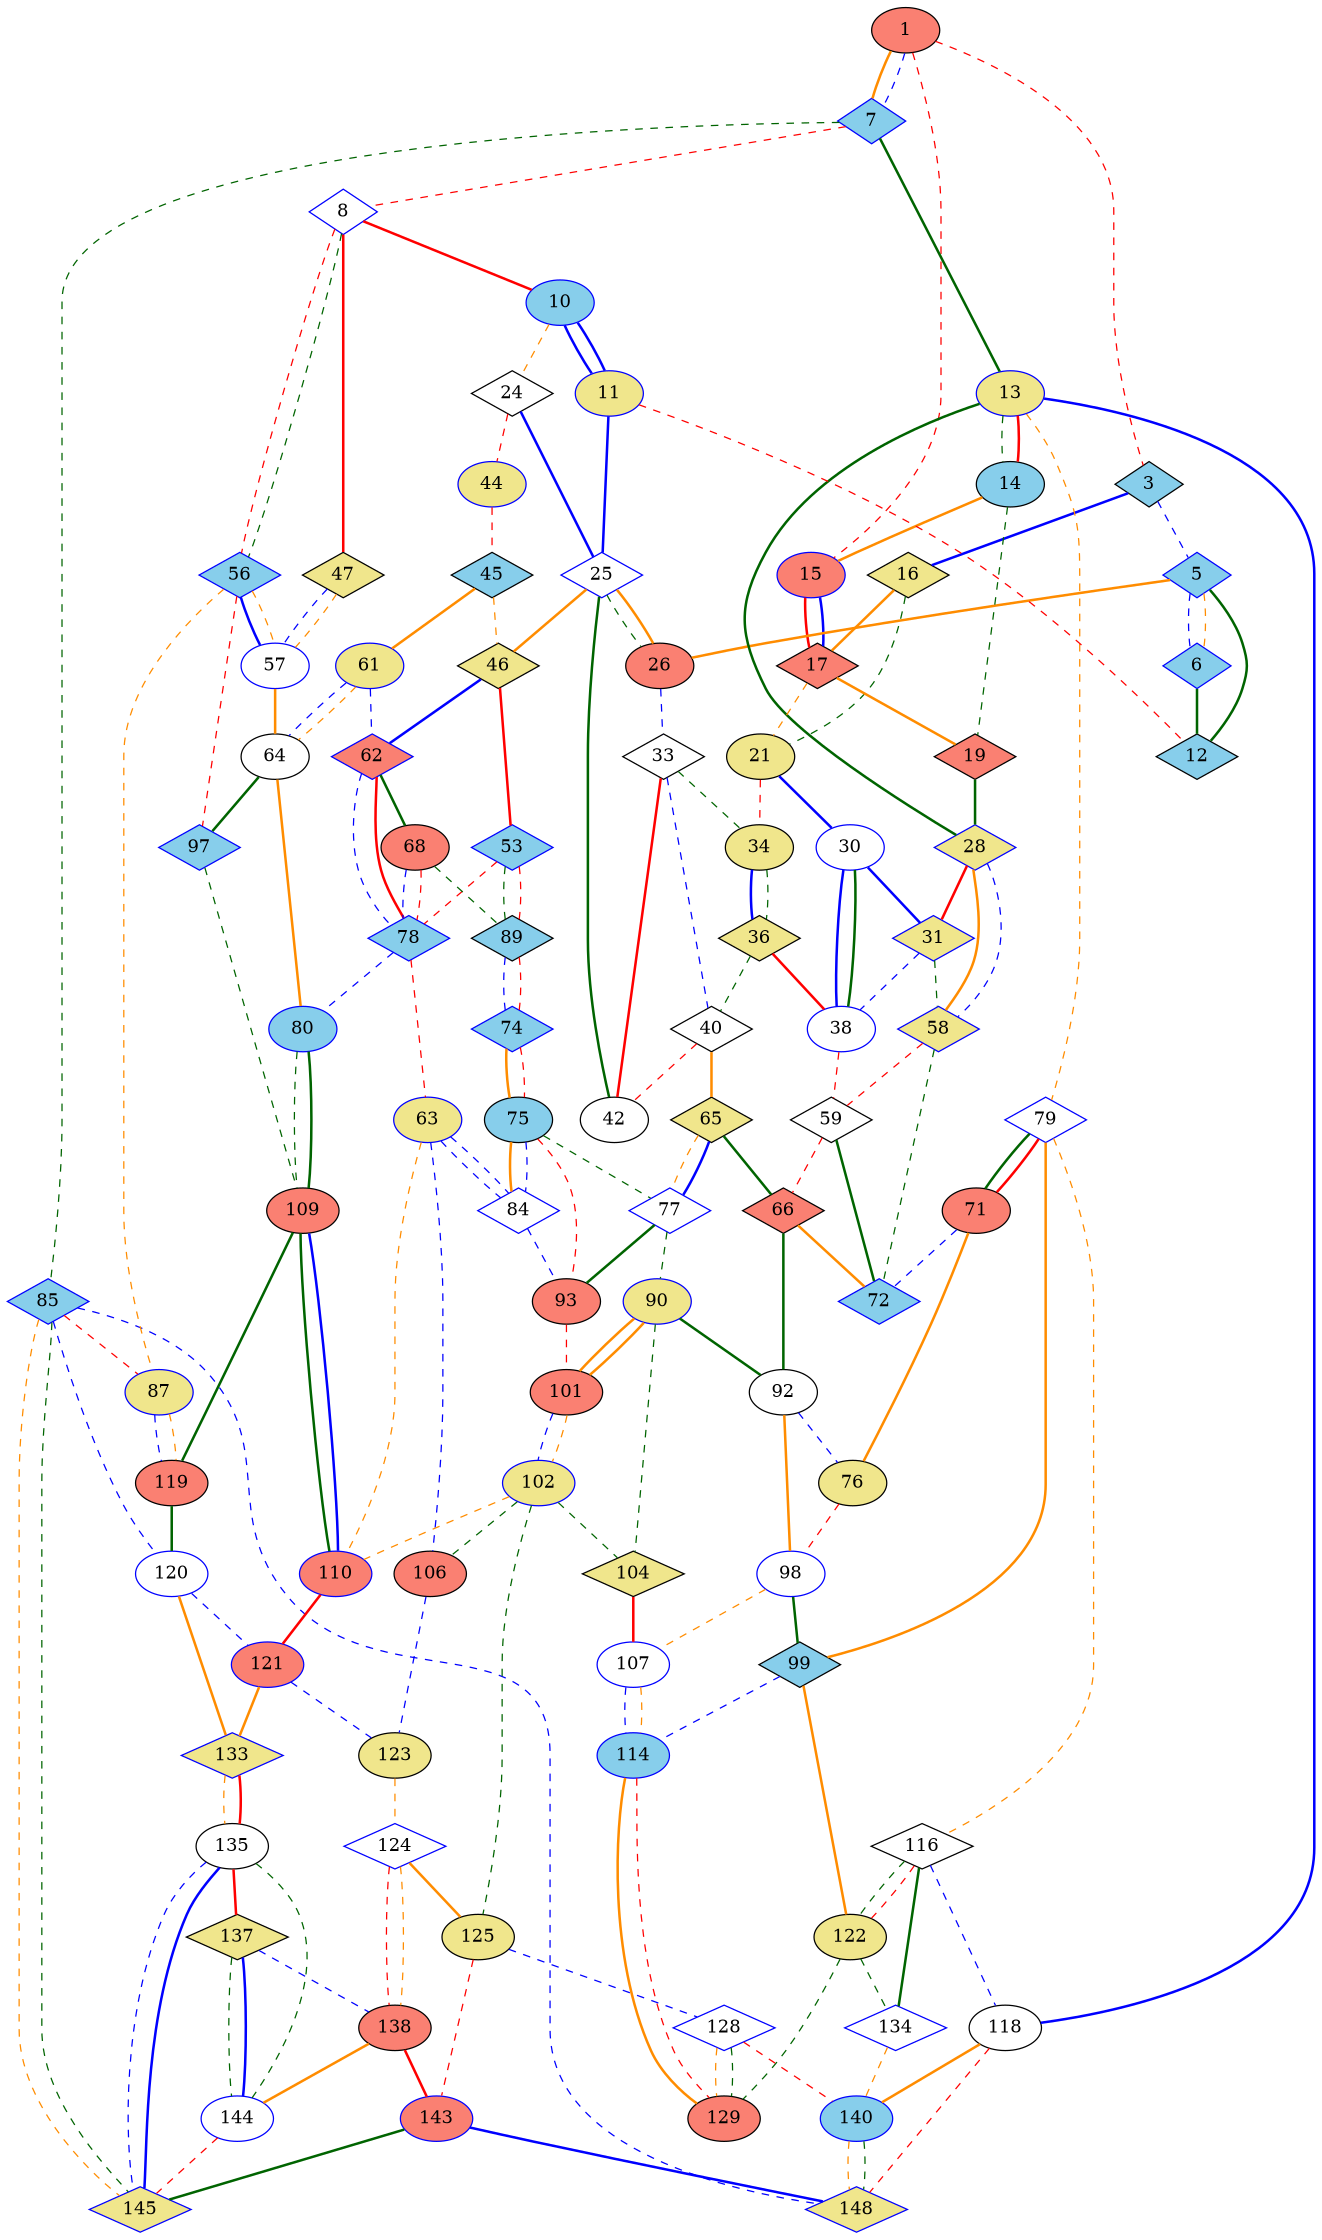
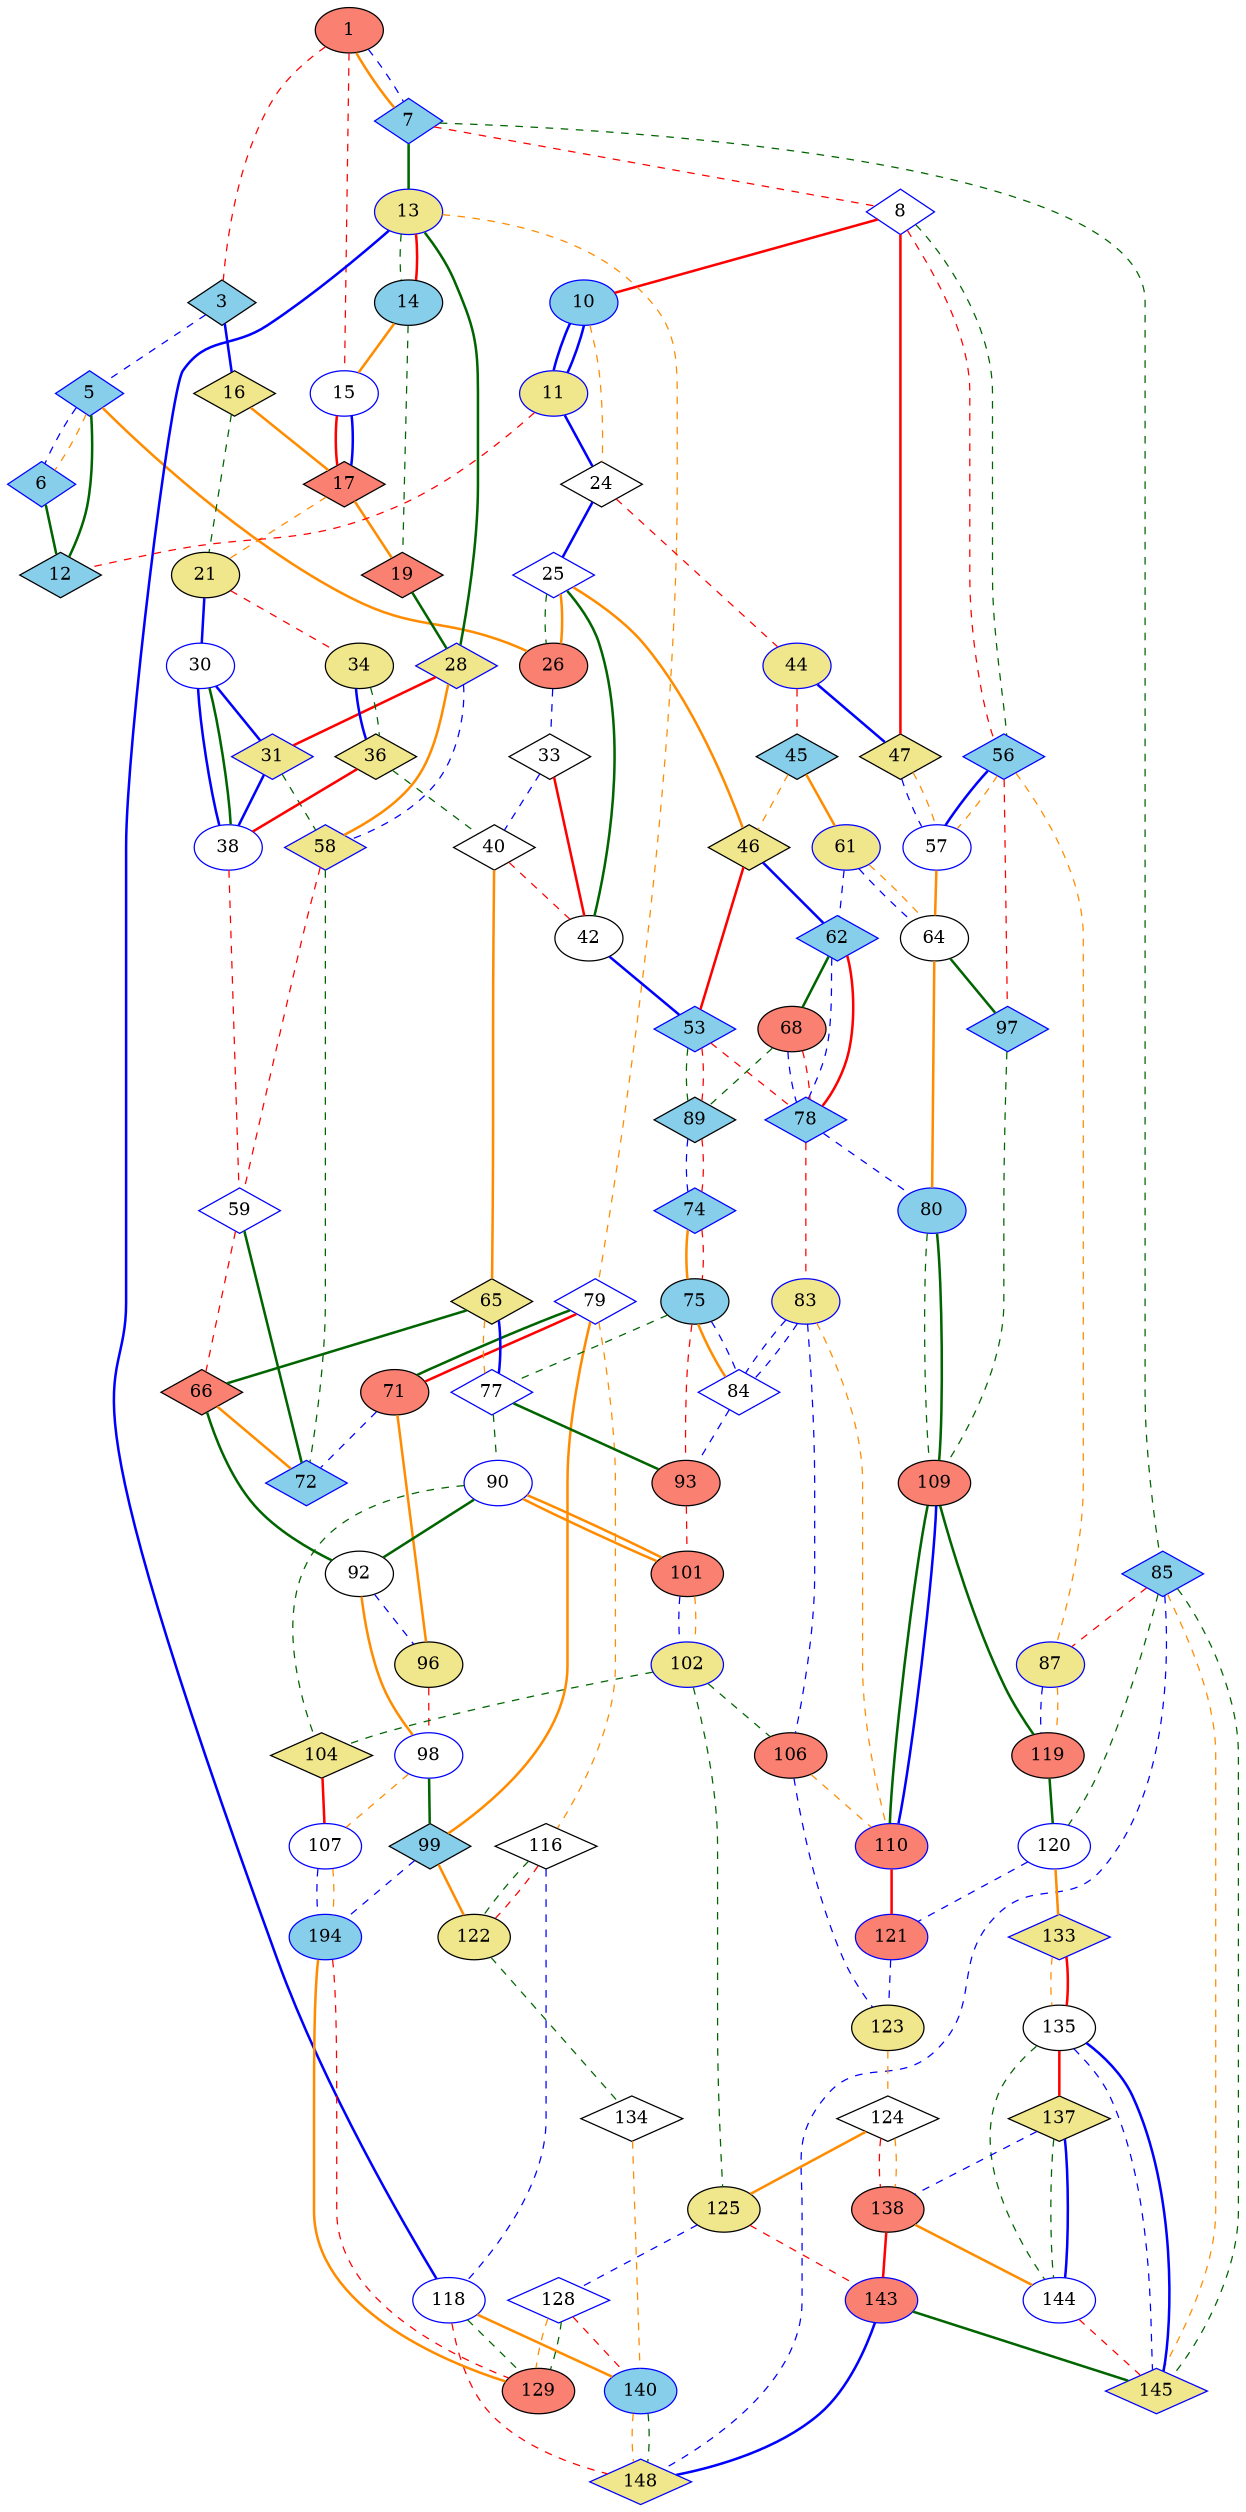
(606, 485) -> (579, 441)
(811, 575) -> (344, 393)
none -> (851, 713)
(372, 757) -> (837, 938)
(709, 800) -> none
(890, 982) -> (251, 800)
none -> (650, 990)
(428, 1120) -> (806, 1301)
(831, 1120) -> (240, 1211)
(657, 1301) -> (498, 1483)
(94, 1442) -> (1122, 1713)
(853, 1483) -> (429, 1665)
(444, 1525) -> (841, 1801)
(249, 1711) -> none
(633, 1755) -> (325, 1937)
(395, 1846) -> (888, 2119)
(909, 1937) -> none
(896, 2028) -> (632, 2119)
(1005, 2028) -> (449, 2300)
(798, 2033) -> (494, 2346)
